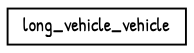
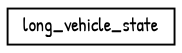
(97, 27) -> (91, 27)
